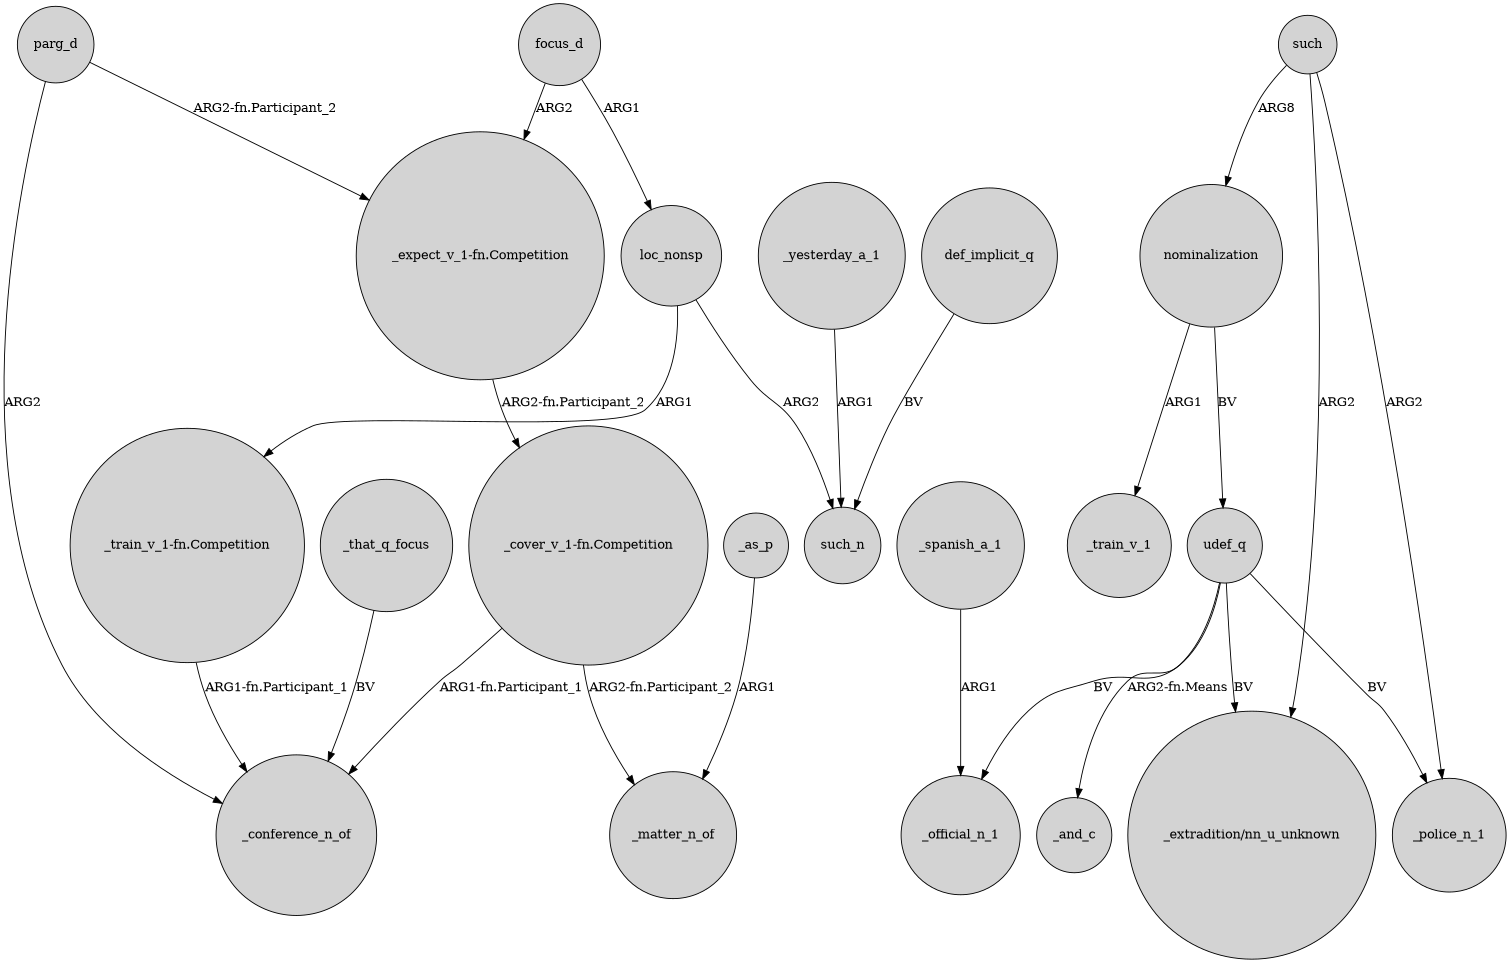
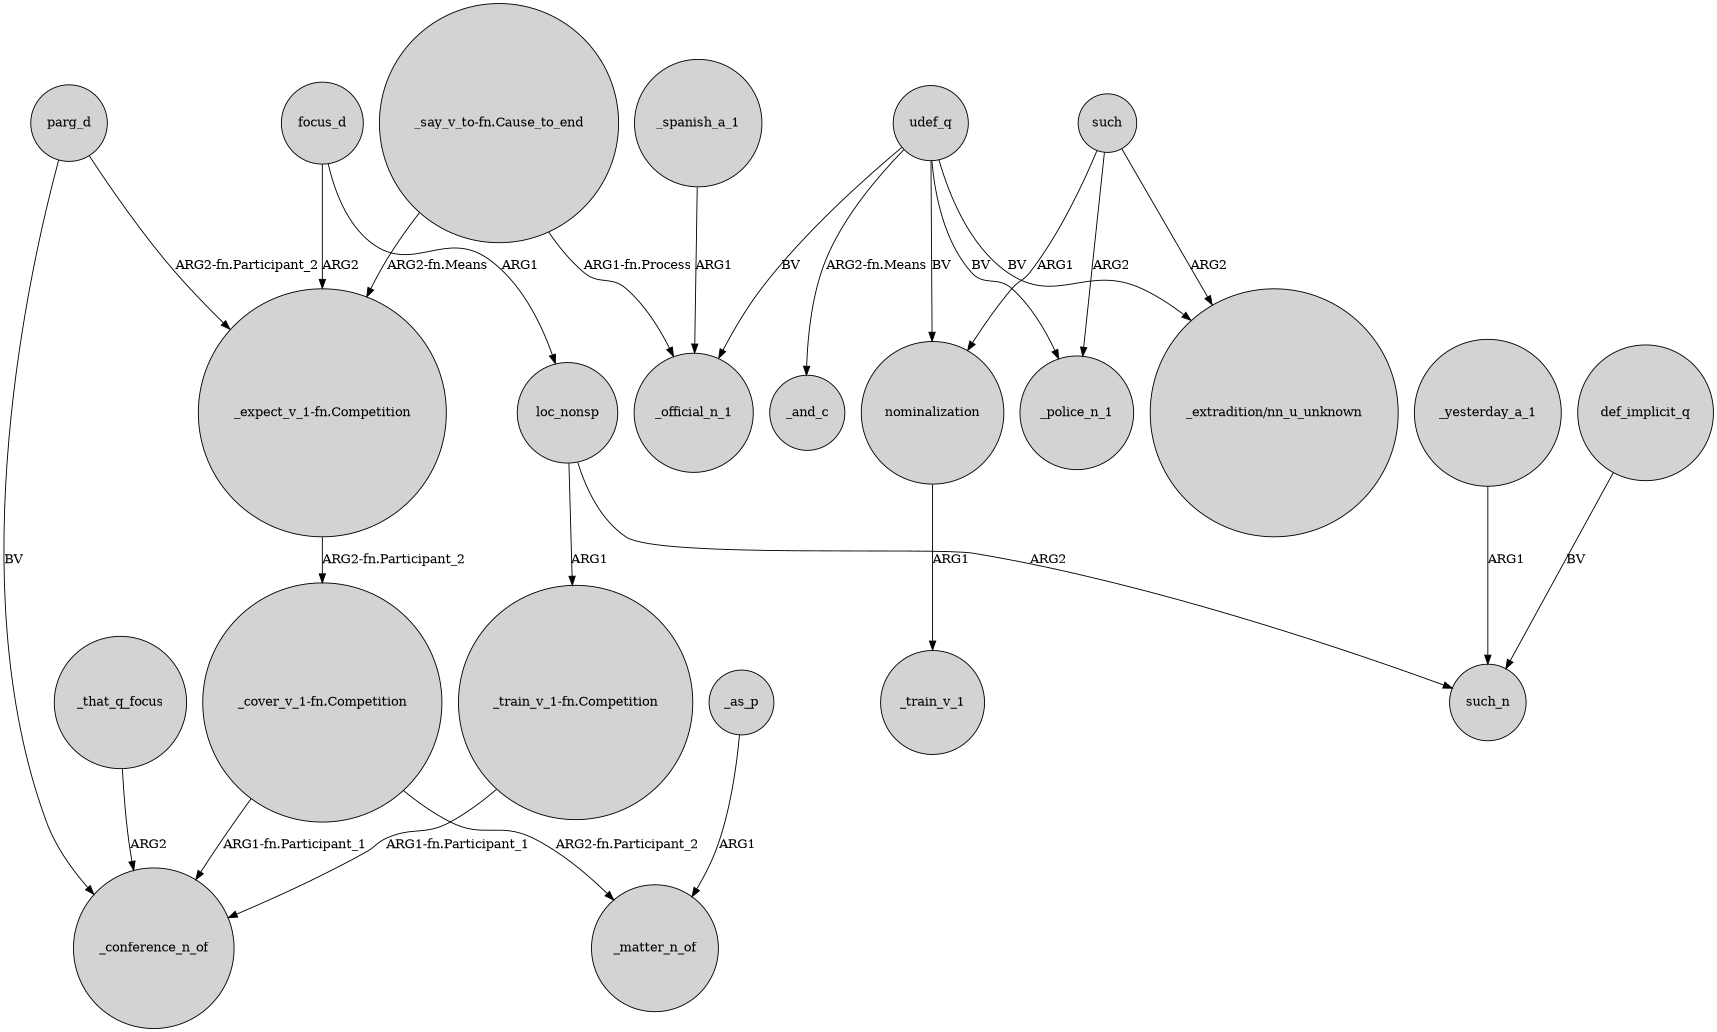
(1277, 109) -> (1056, 266)
none -> (499, 123)
(23, 403) -> (14, 560)
(1219, 413) -> (931, 246)
(365, 688) -> (149, 845)
